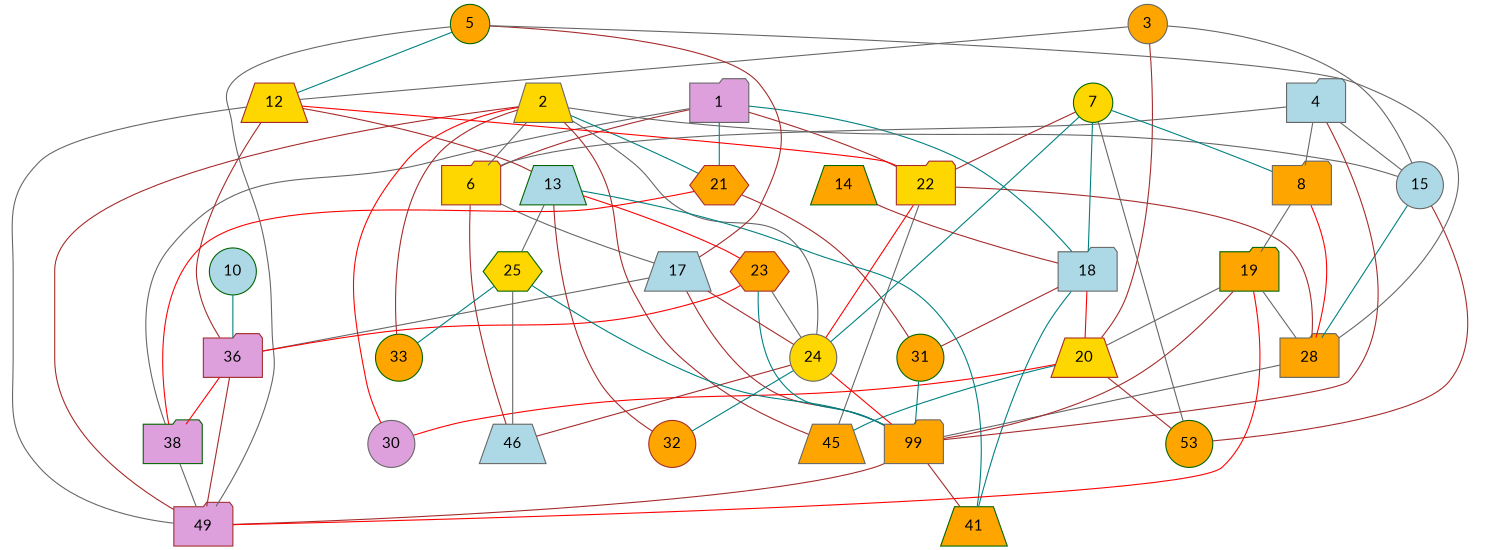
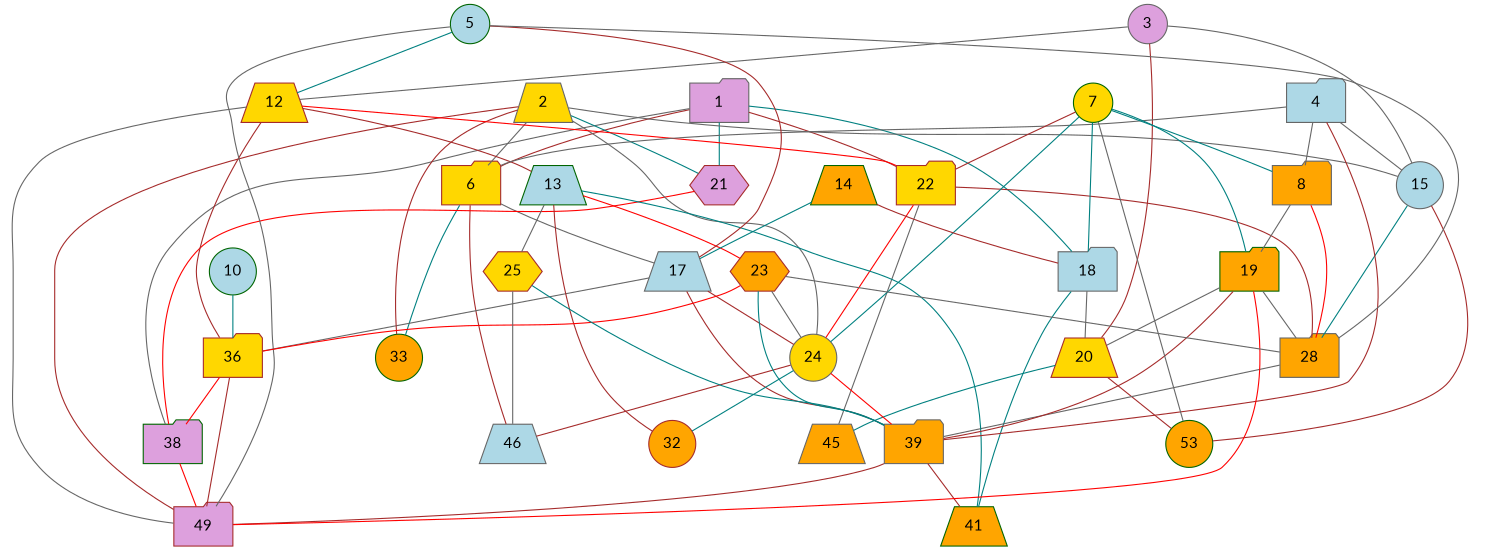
(470, 24) -> (470, 24)
(1148, 24) -> (1148, 24)
none -> (1202, 159)
(719, 185) -> (719, 185)
none -> (742, 237)
(513, 271) -> (513, 271)
(639, 302) -> none
none -> (1033, 314)
(456, 315) -> (429, 268)
(1086, 315) -> (1086, 315)
(233, 358) -> (233, 358)
(920, 358) -> none
(391, 444) -> none
(914, 444) -> (914, 444)
(188, 485) -> (188, 485)
